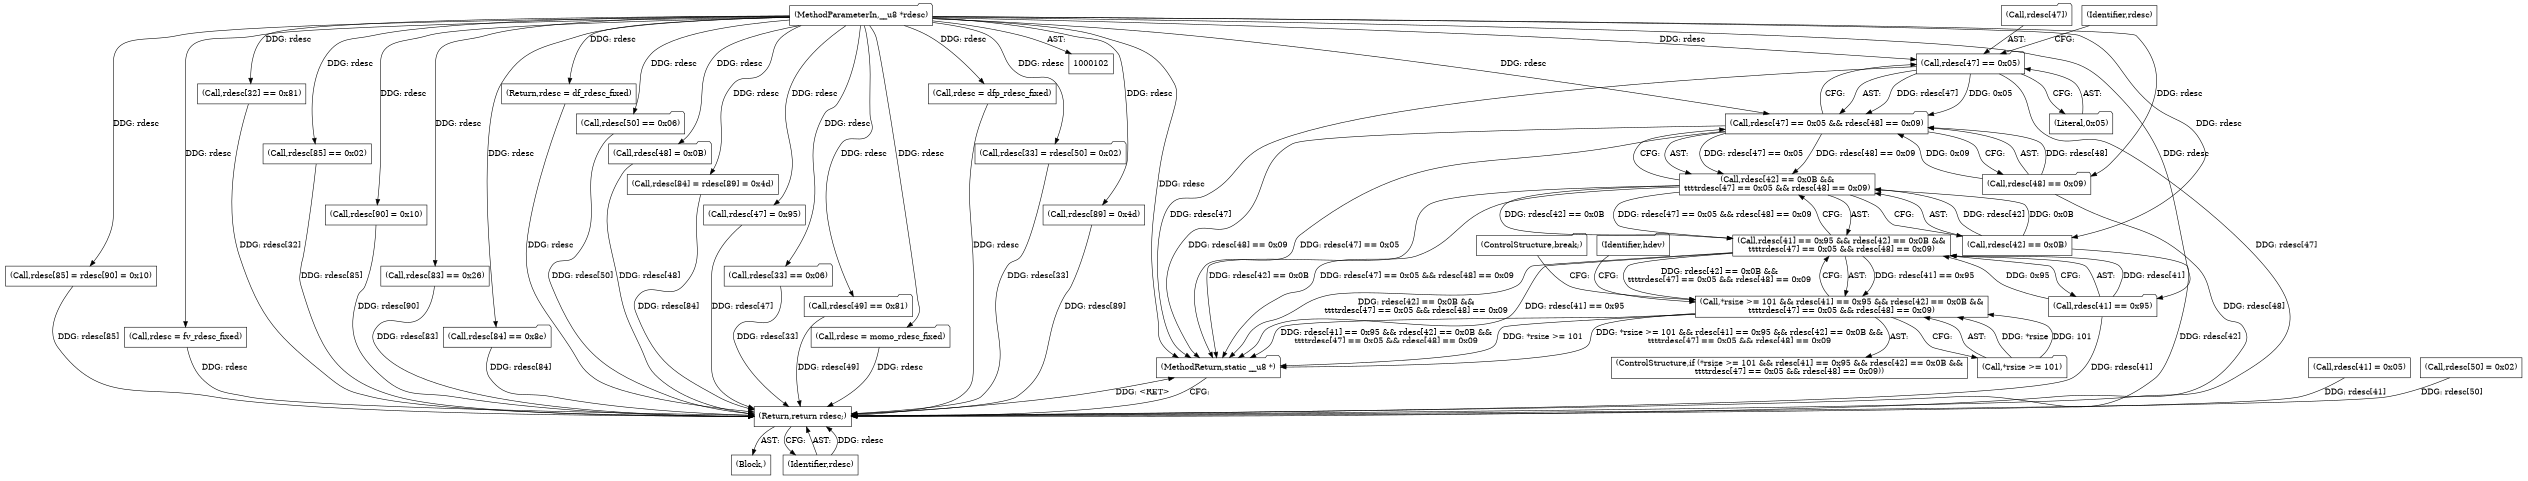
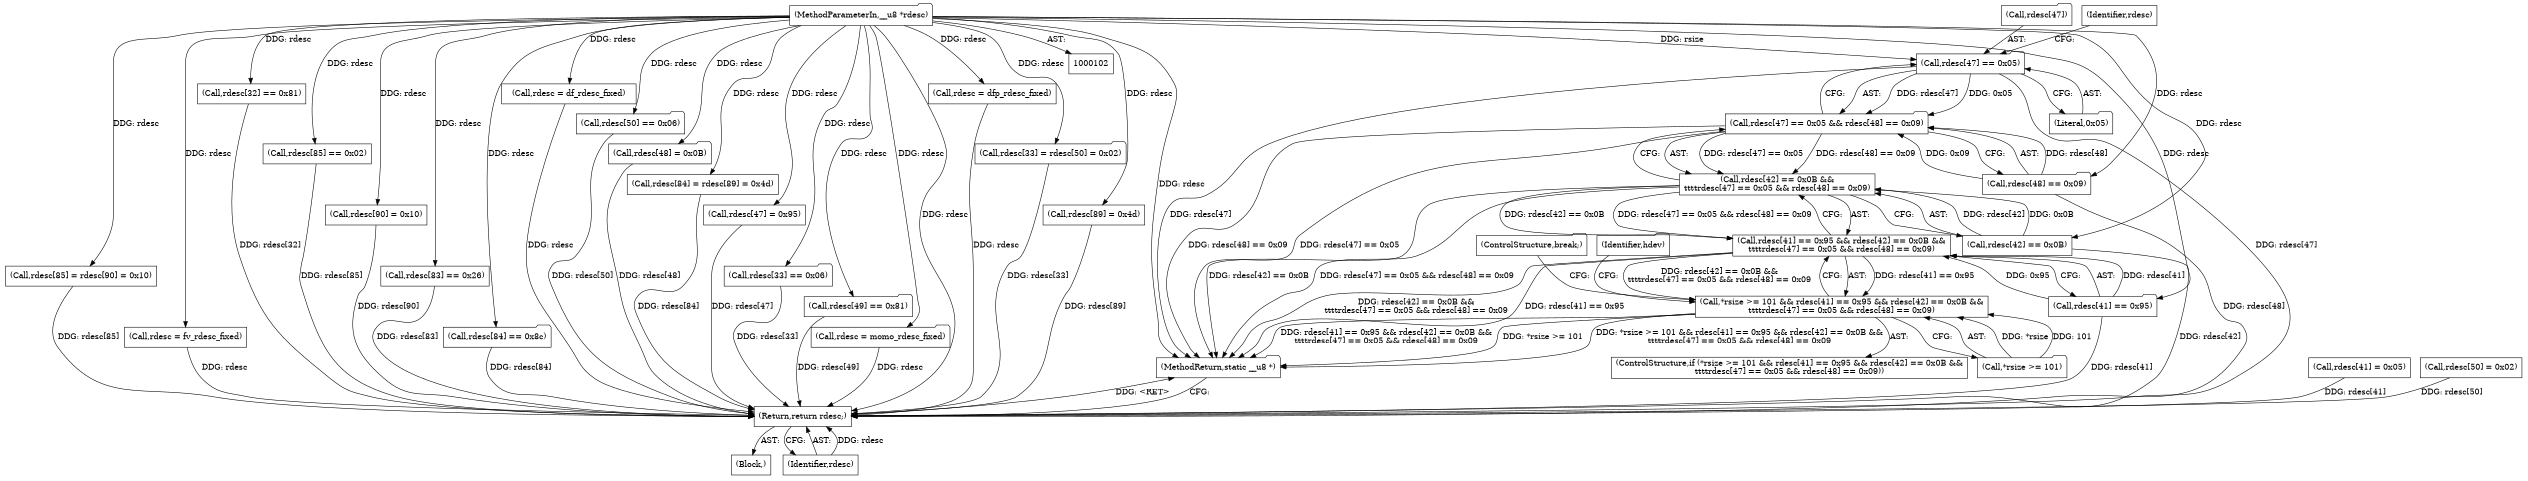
(1682, 40) -> (1682, 40)
(1349, 53) -> (921, 235)
(569, 94) -> (569, 94)
